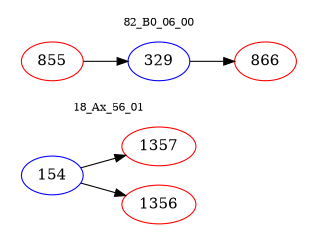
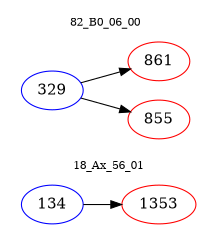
(100, 61) -> (100, 104)
(266, 61) -> (159, 61)
(159, 146) -> none
(52, 175) -> (52, 205)
(159, 205) -> (159, 205)
